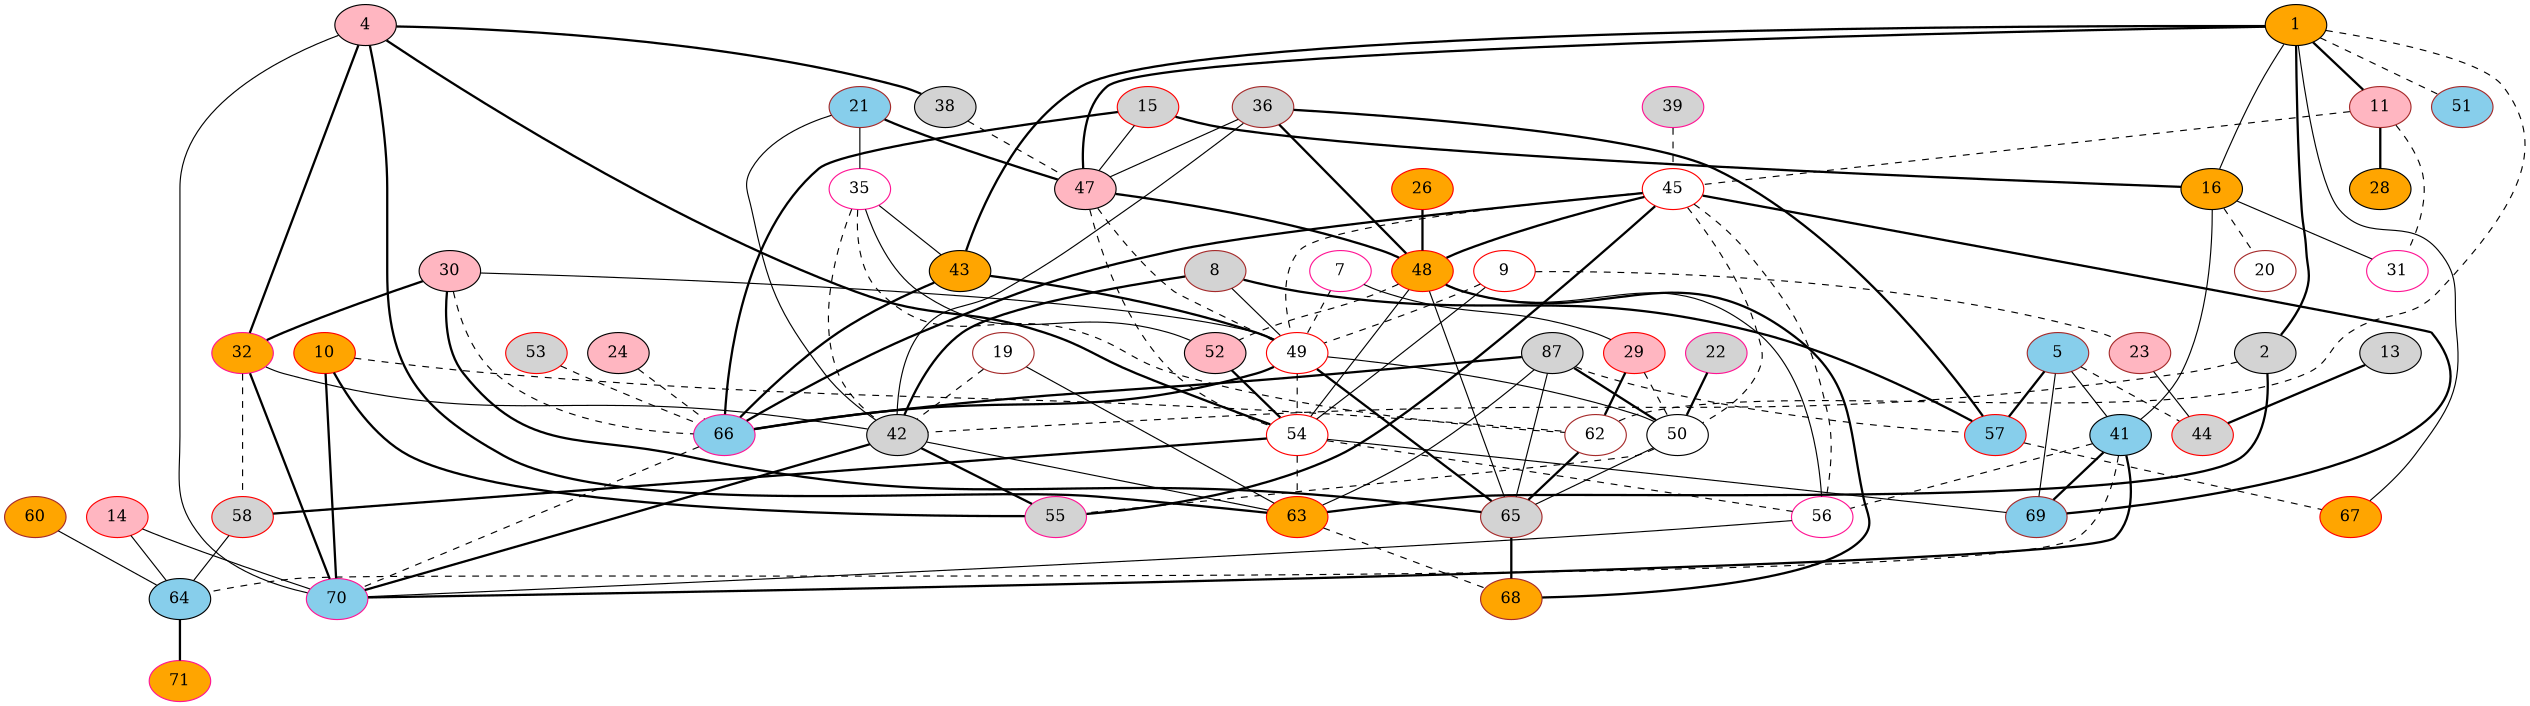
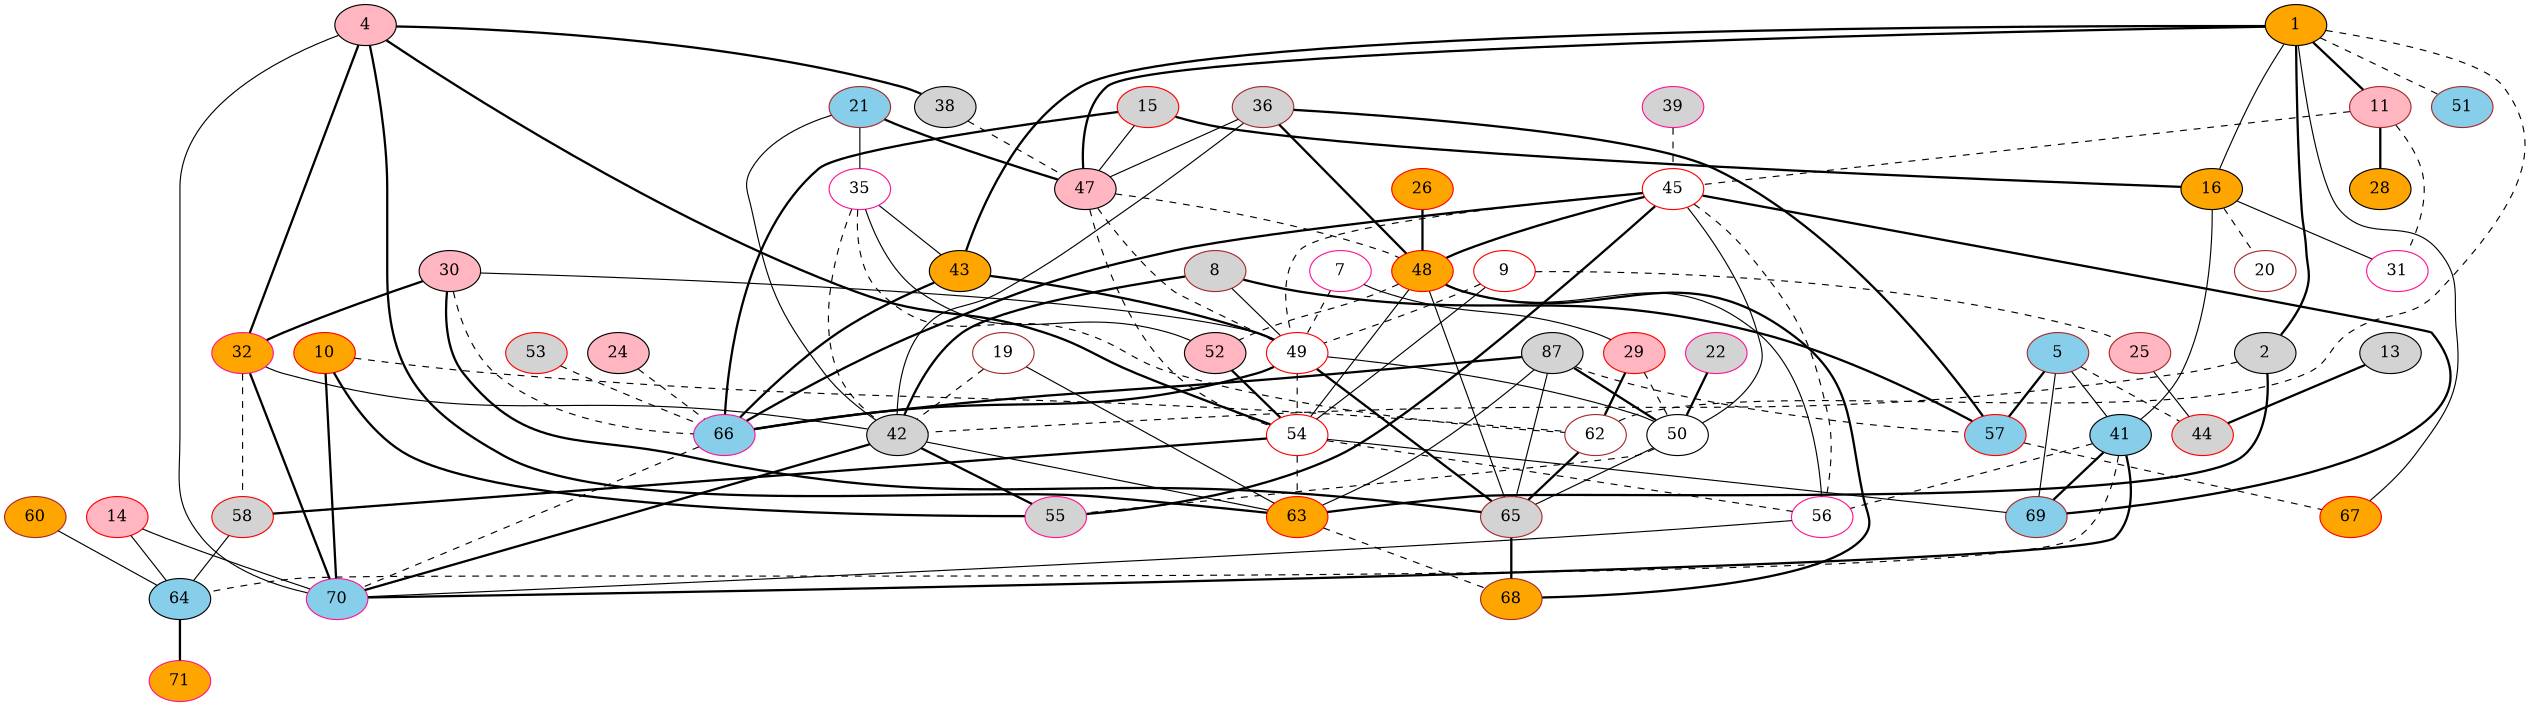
(1259, 218) -> (1259, 218)
(1753, 320) -> (1753, 320)
(2140, 353) -> (2140, 353)
